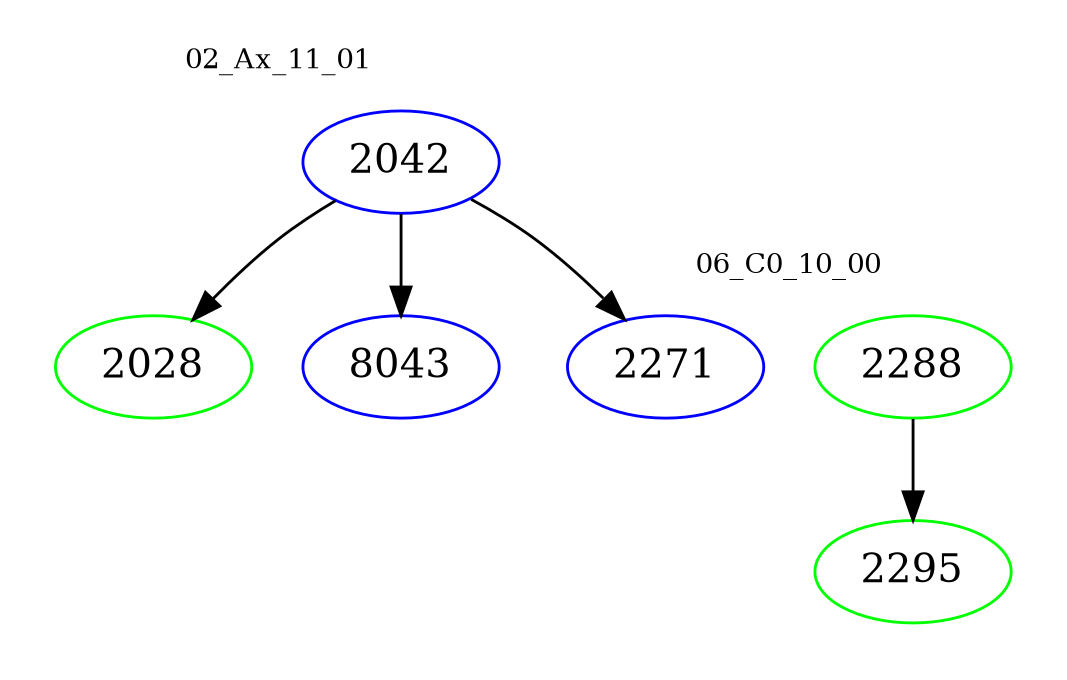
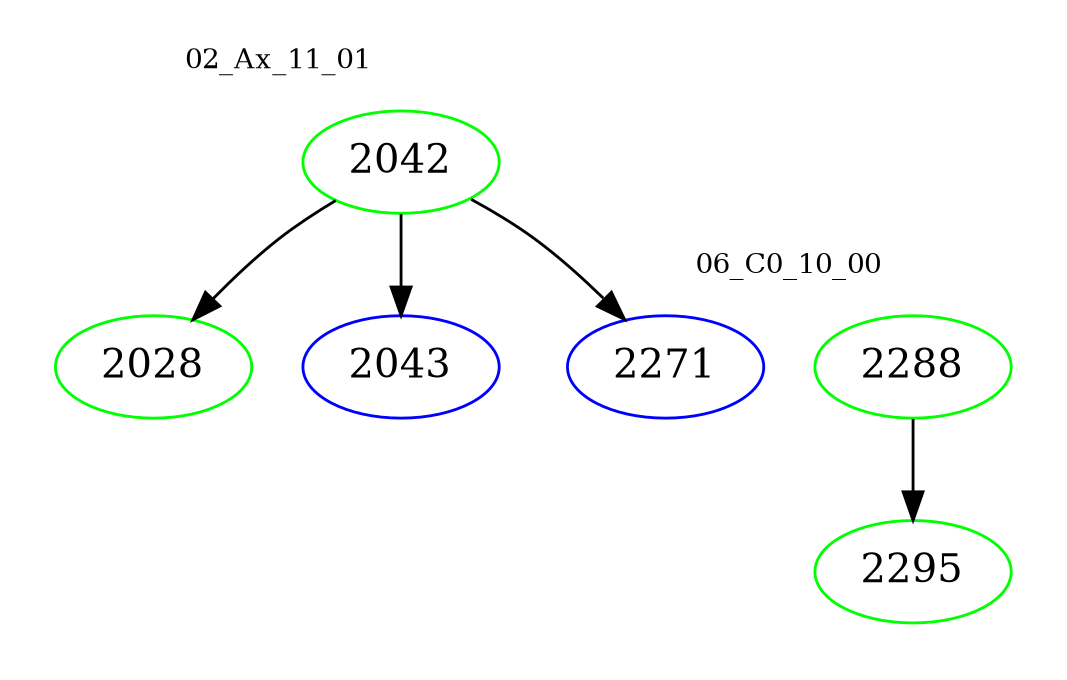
(401, 162) -> (401, 162)
(401, 367) -> (401, 367)
